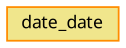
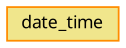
(63, 24) -> (63, 24)
